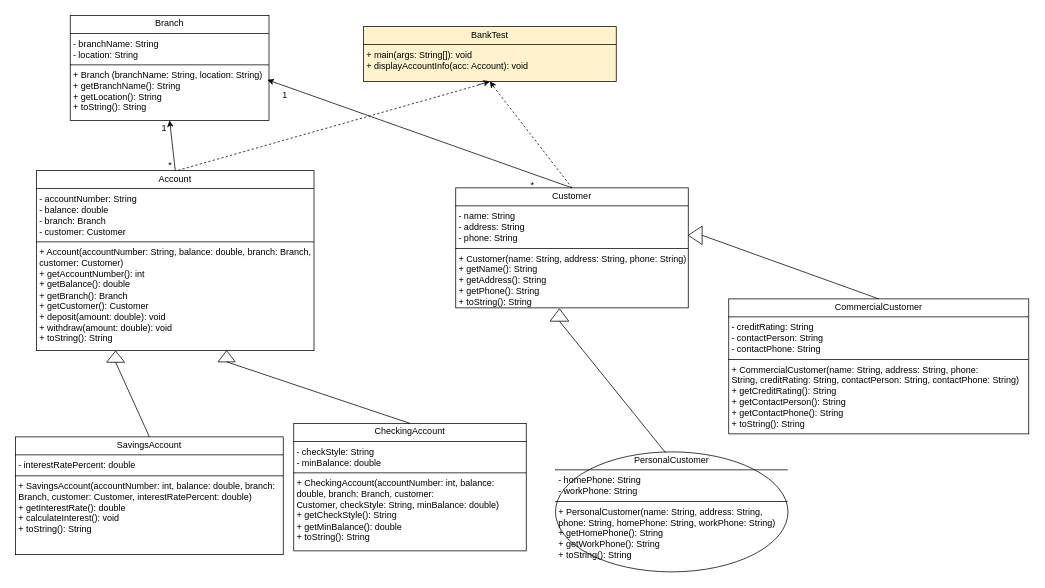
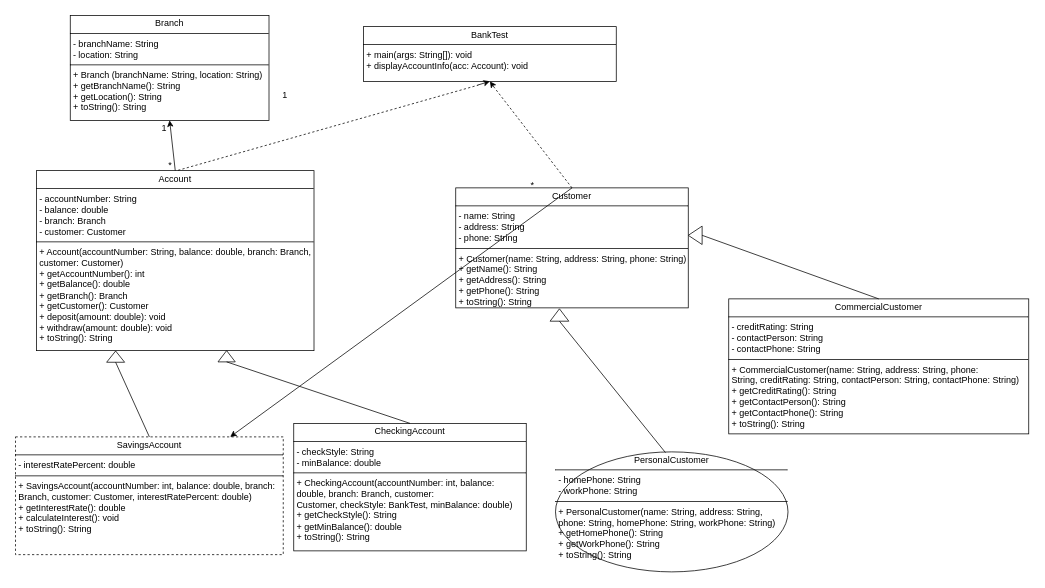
(490, 54) -> (490, 54)
(422, 135) -> (403, 311)
(411, 472) -> (411, 472)
(149, 496) -> (149, 496)
